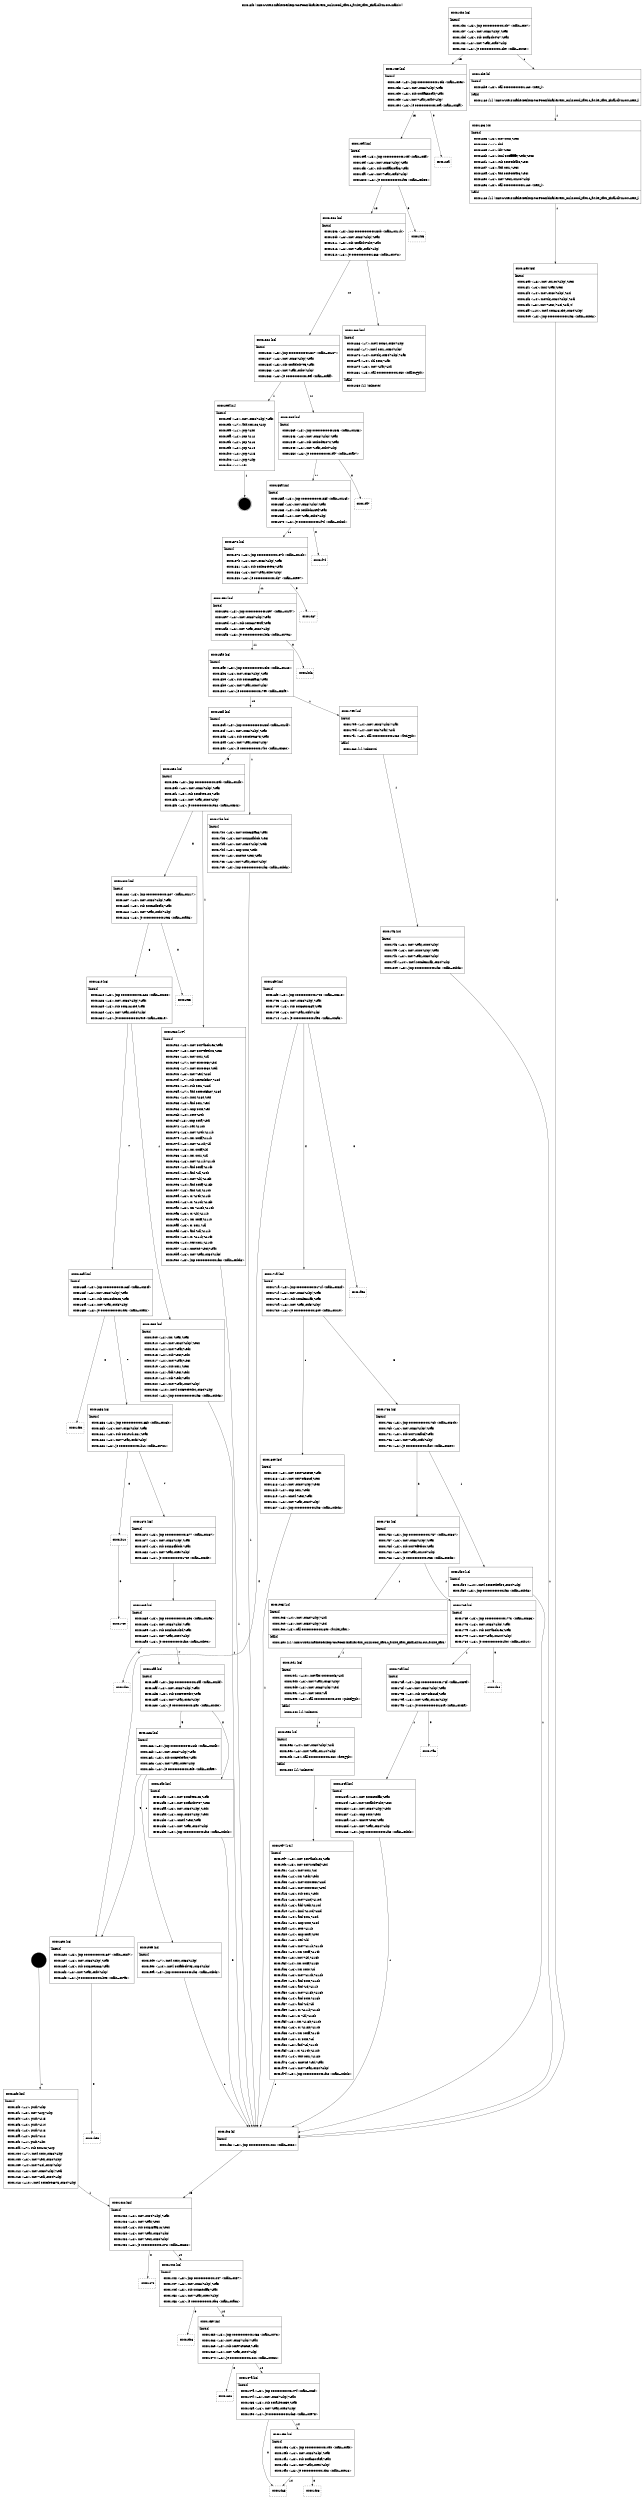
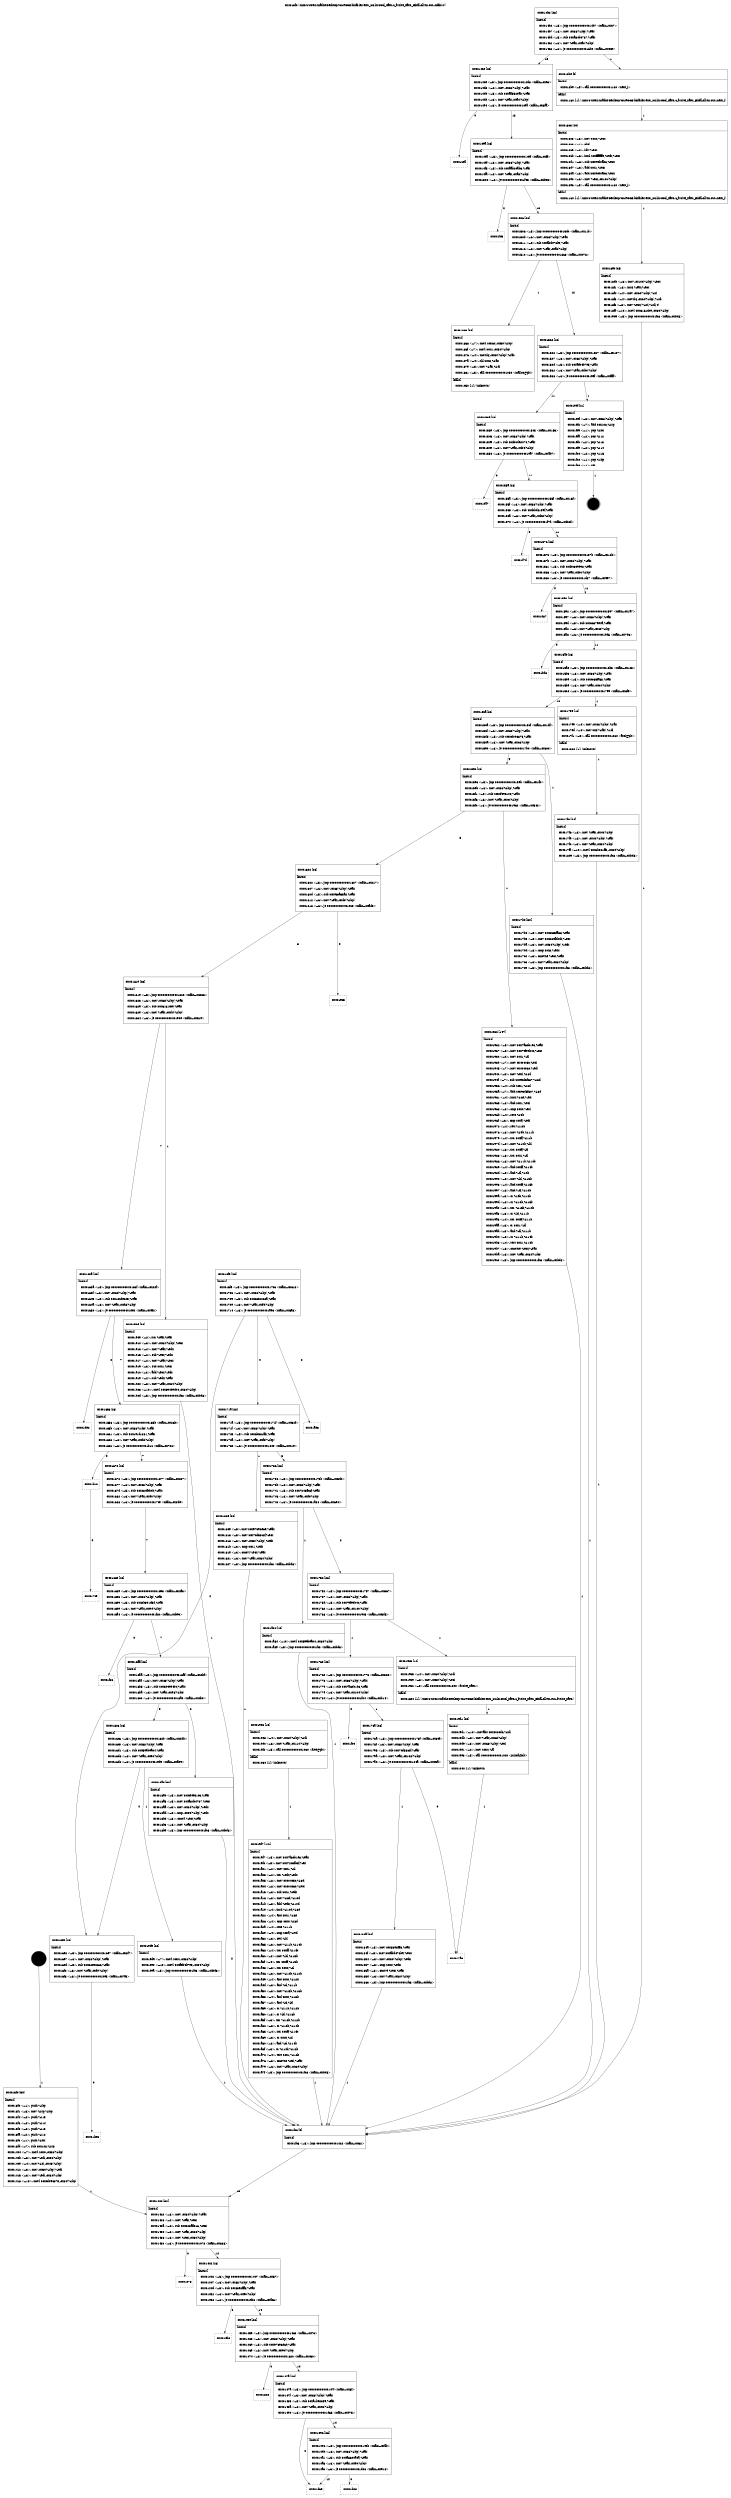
(318, 1722) -> (470, 1863)
